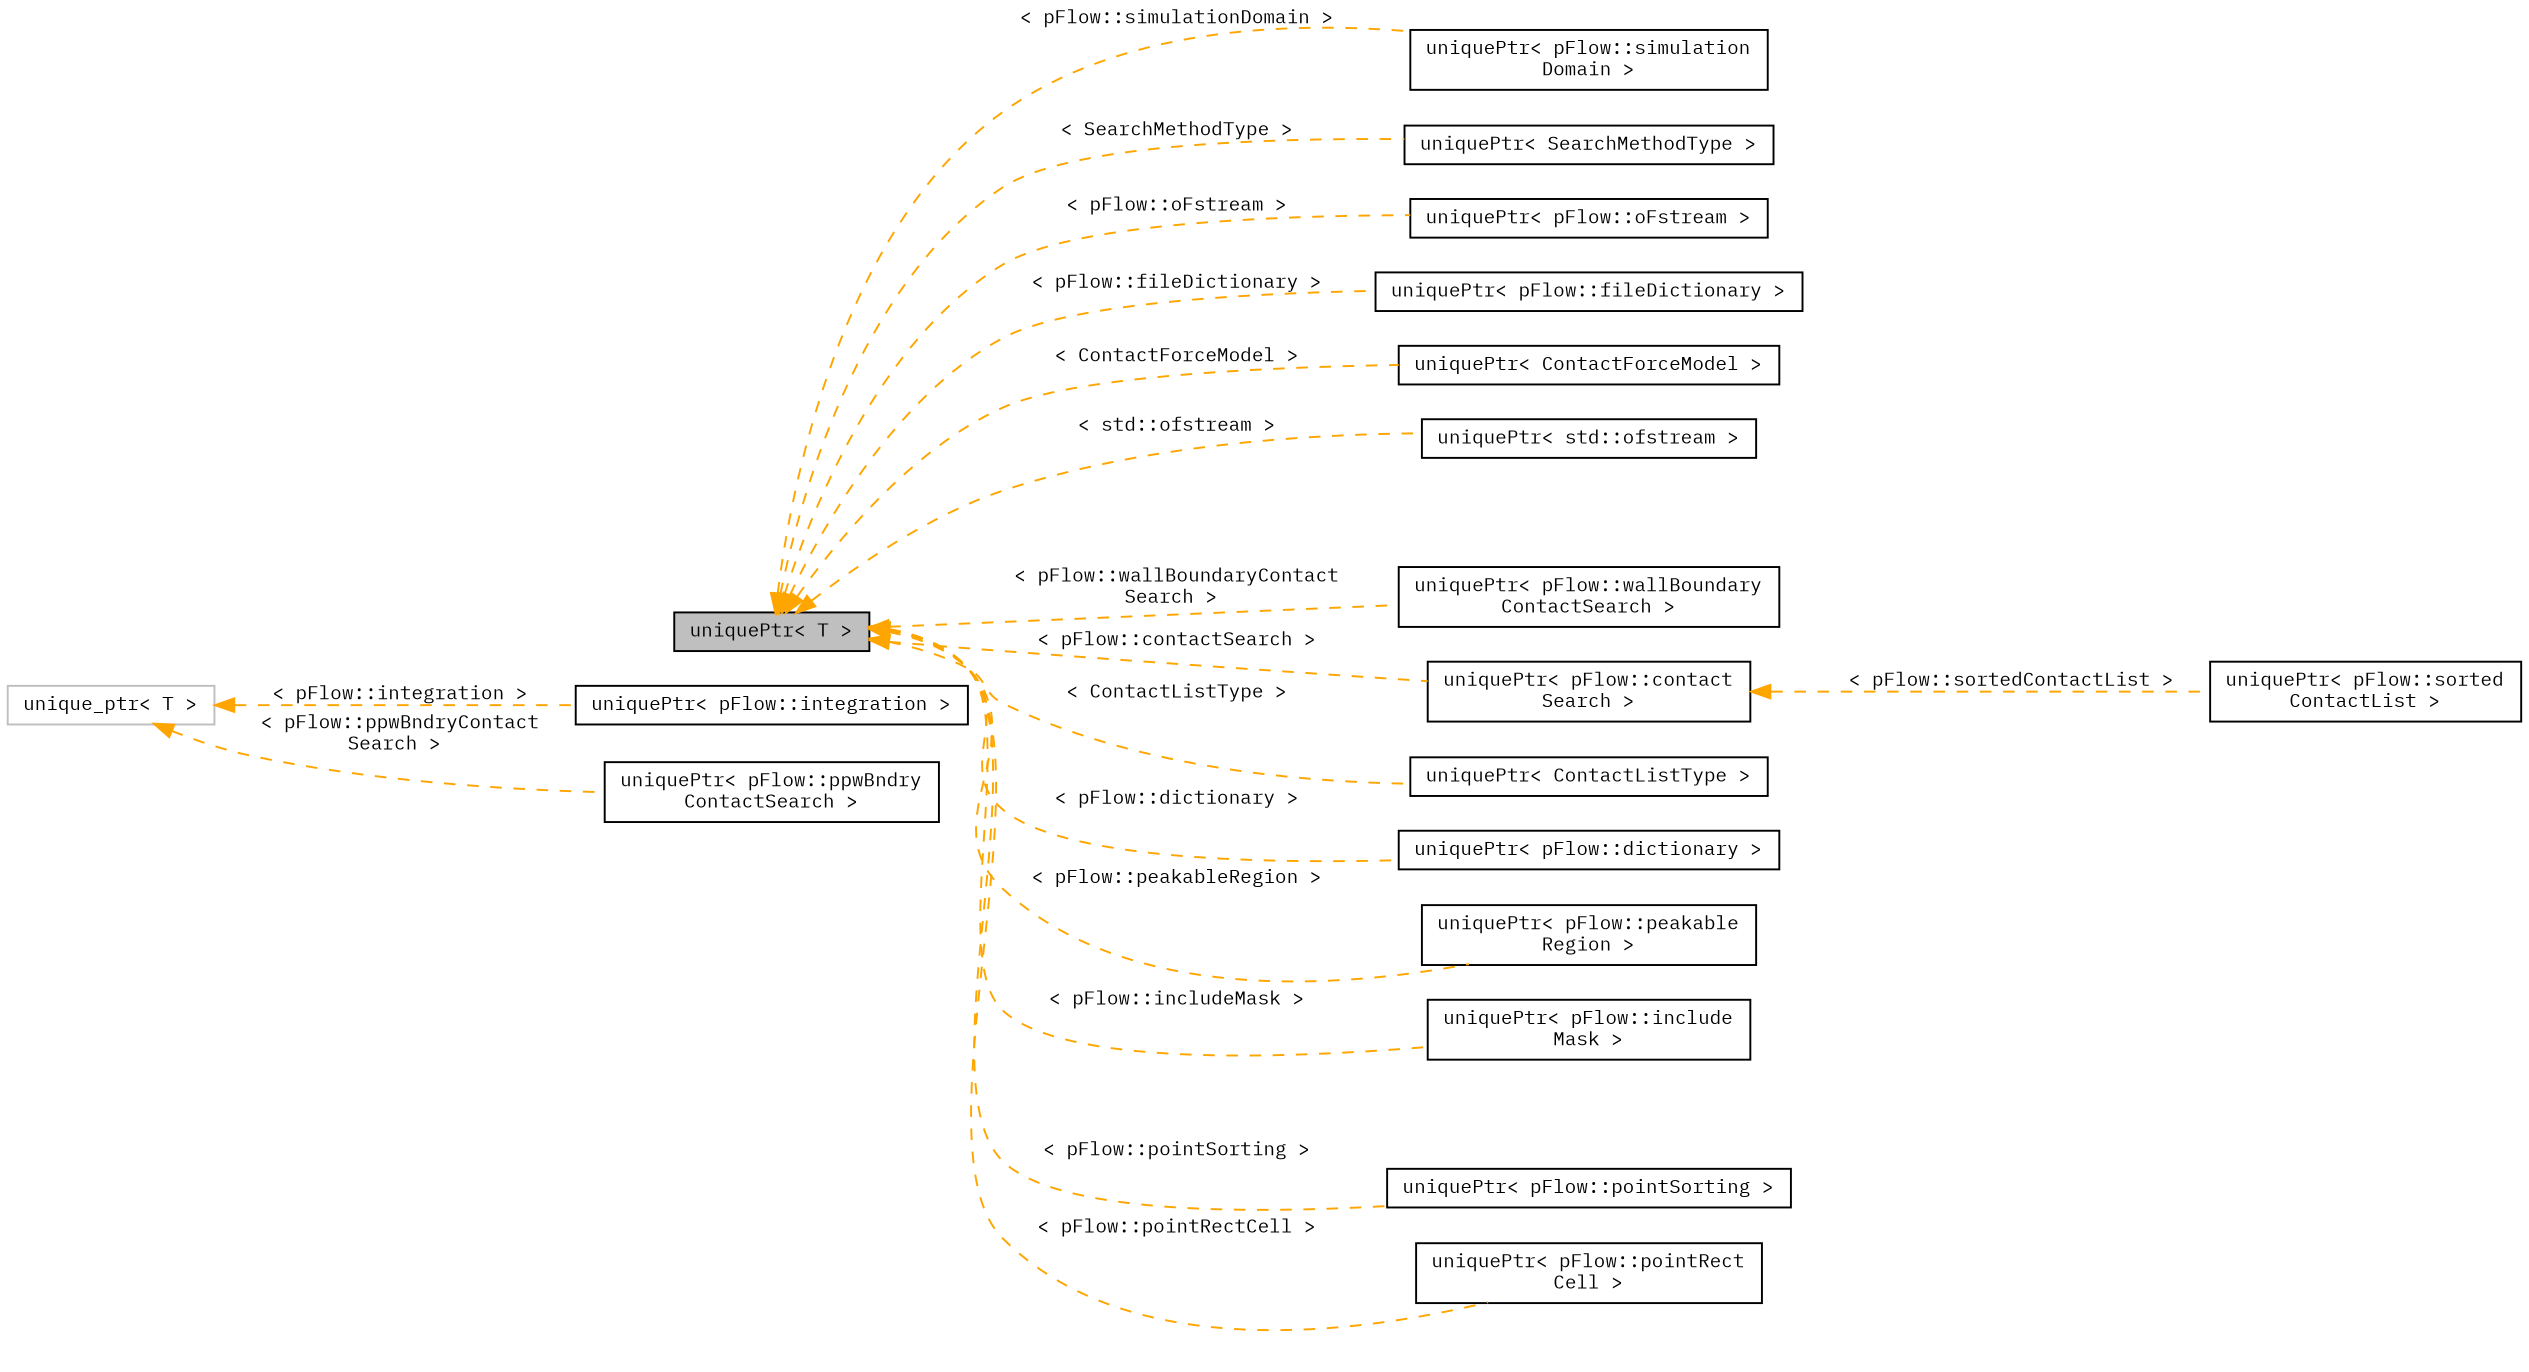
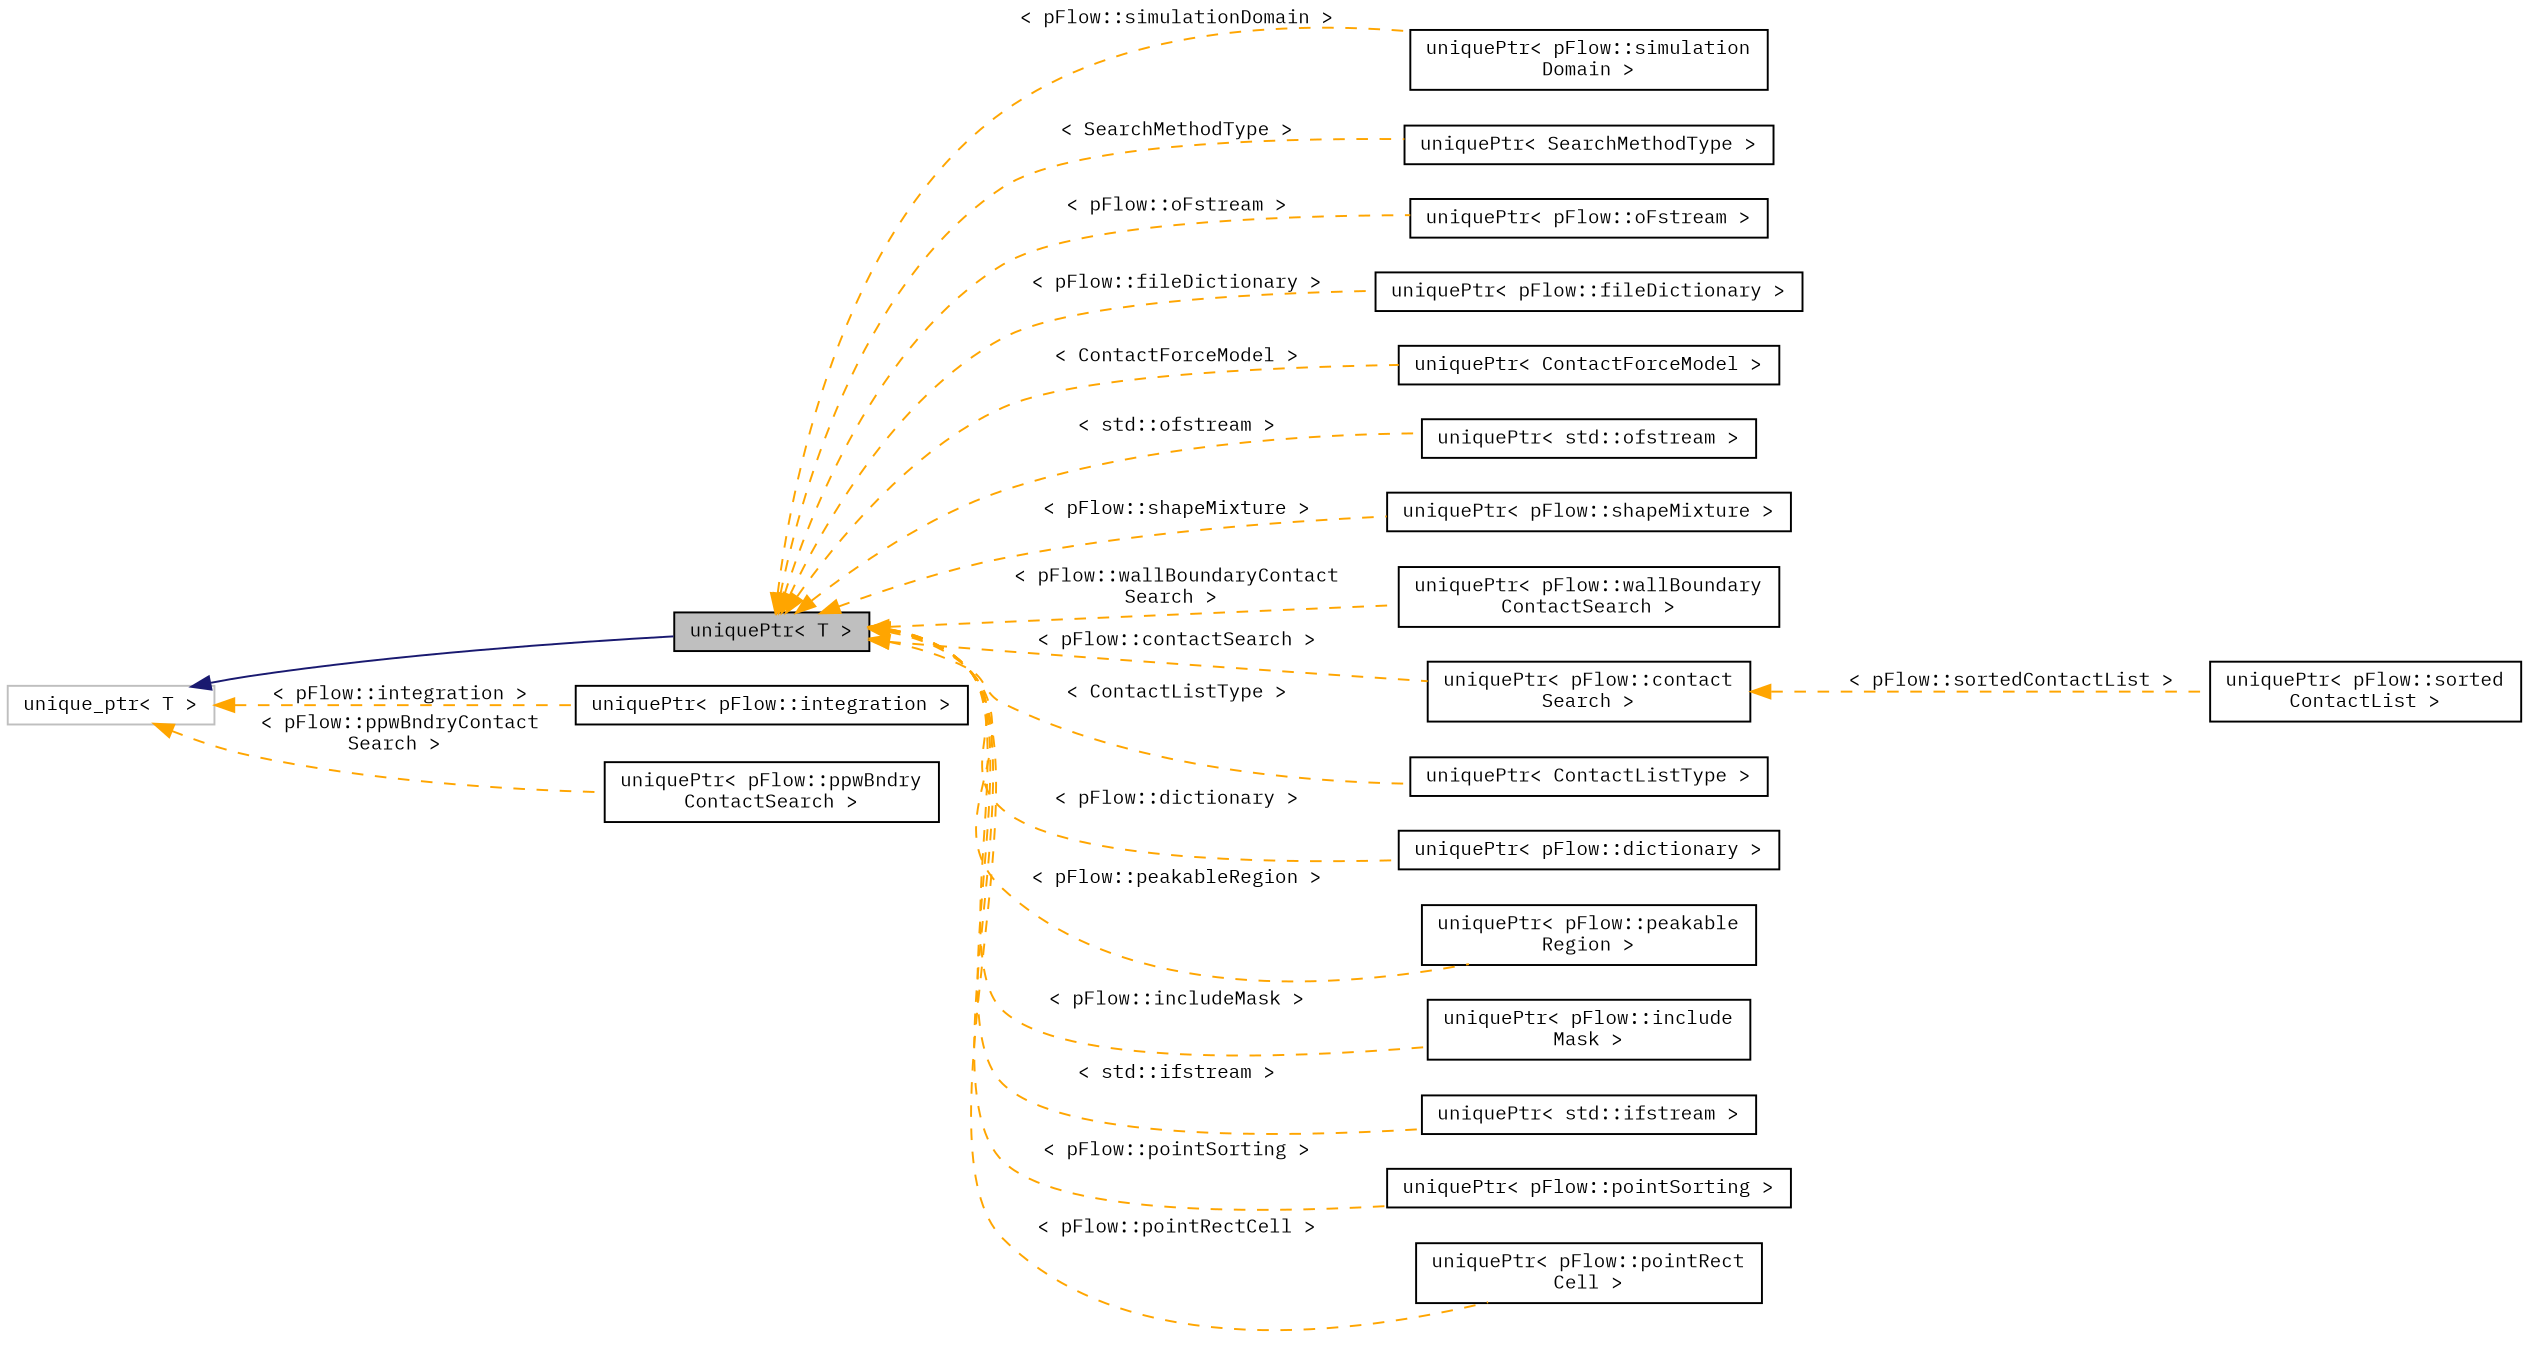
none -> (1589, 512)
none -> (442, 654)
none -> (1589, 1115)
